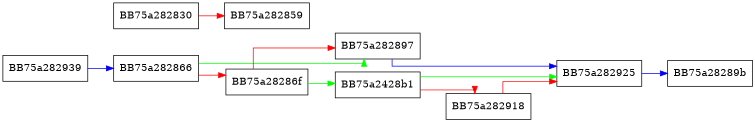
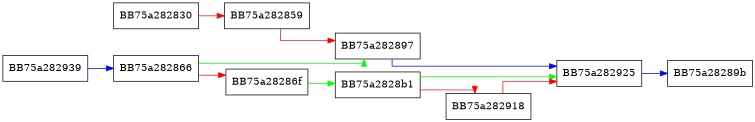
(280, 48) -> (299, 41)
(378, 85) -> (378, 85)
